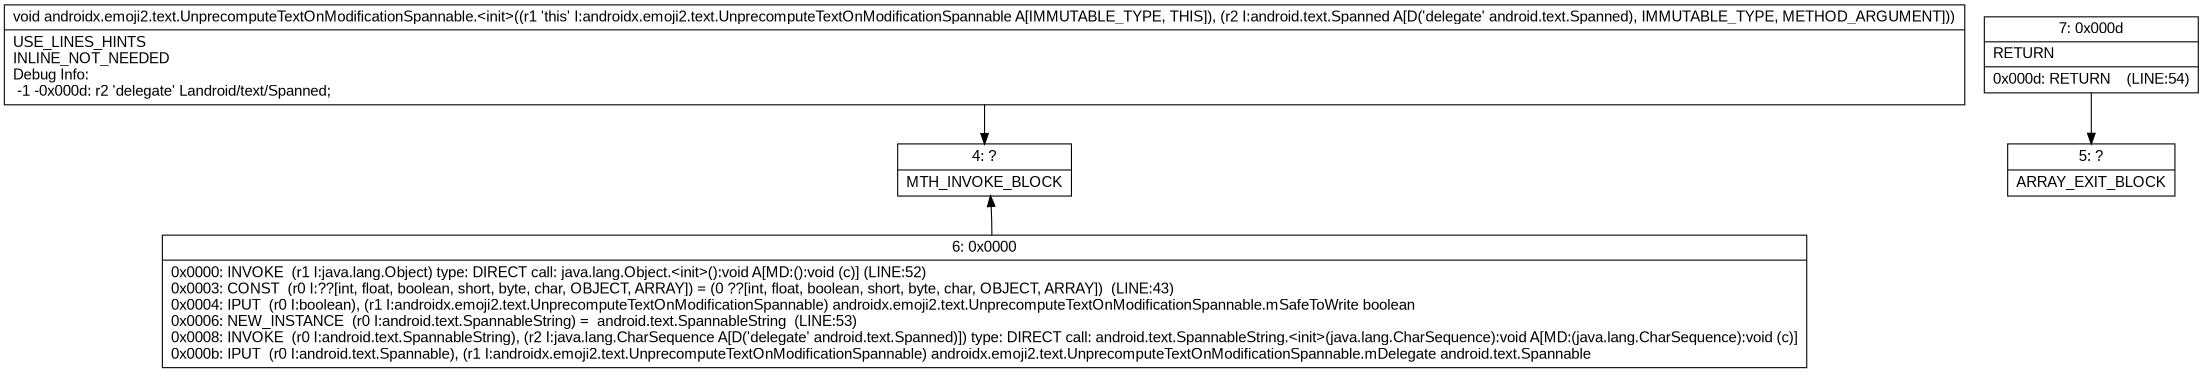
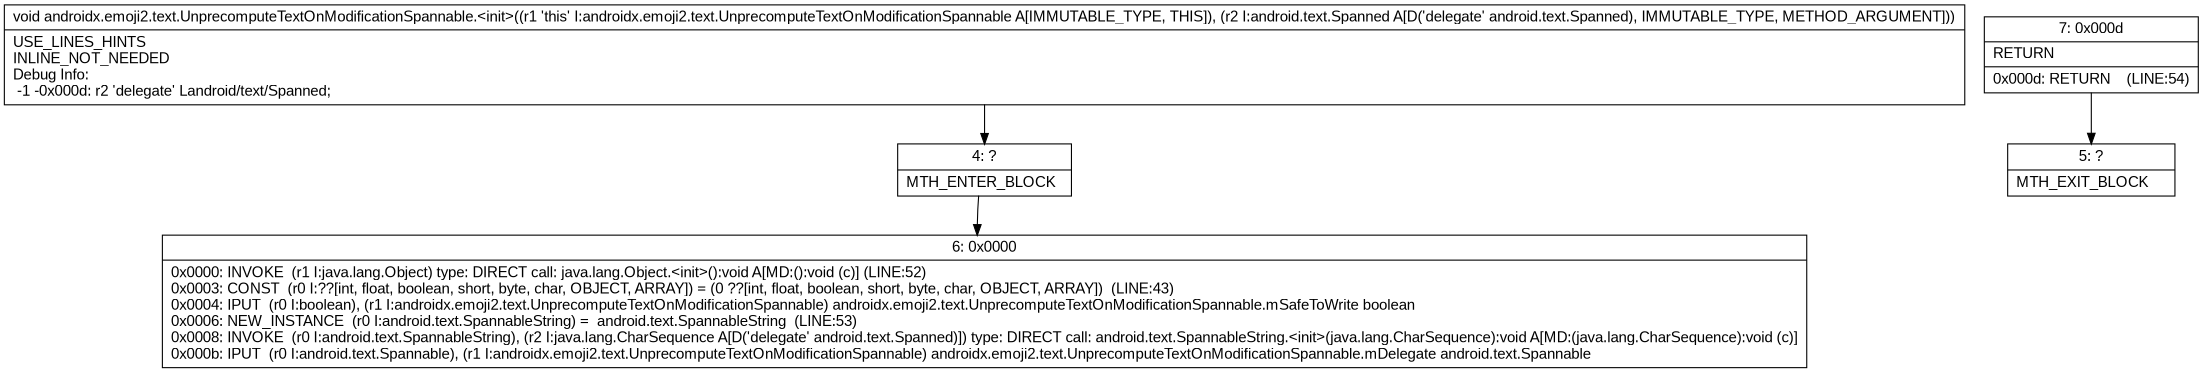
(985, 182) -> (981, 182)
(2091, 182) -> (2083, 182)
(992, 221) -> (978, 210)
